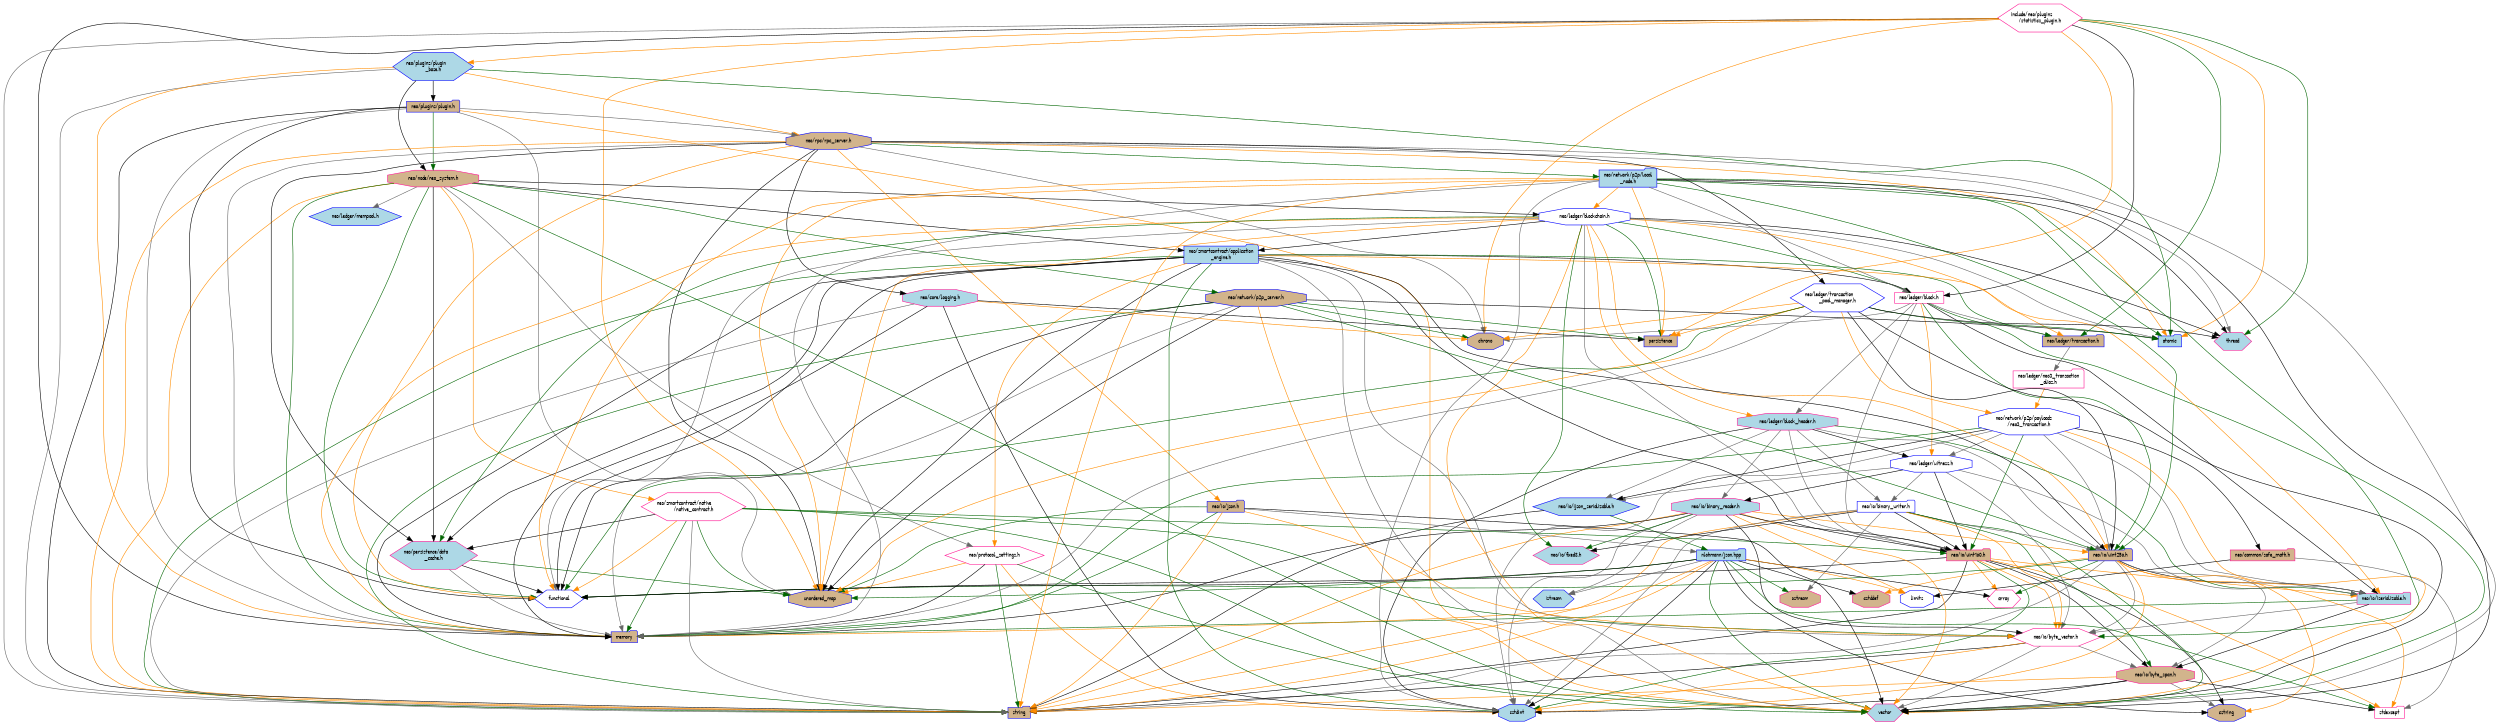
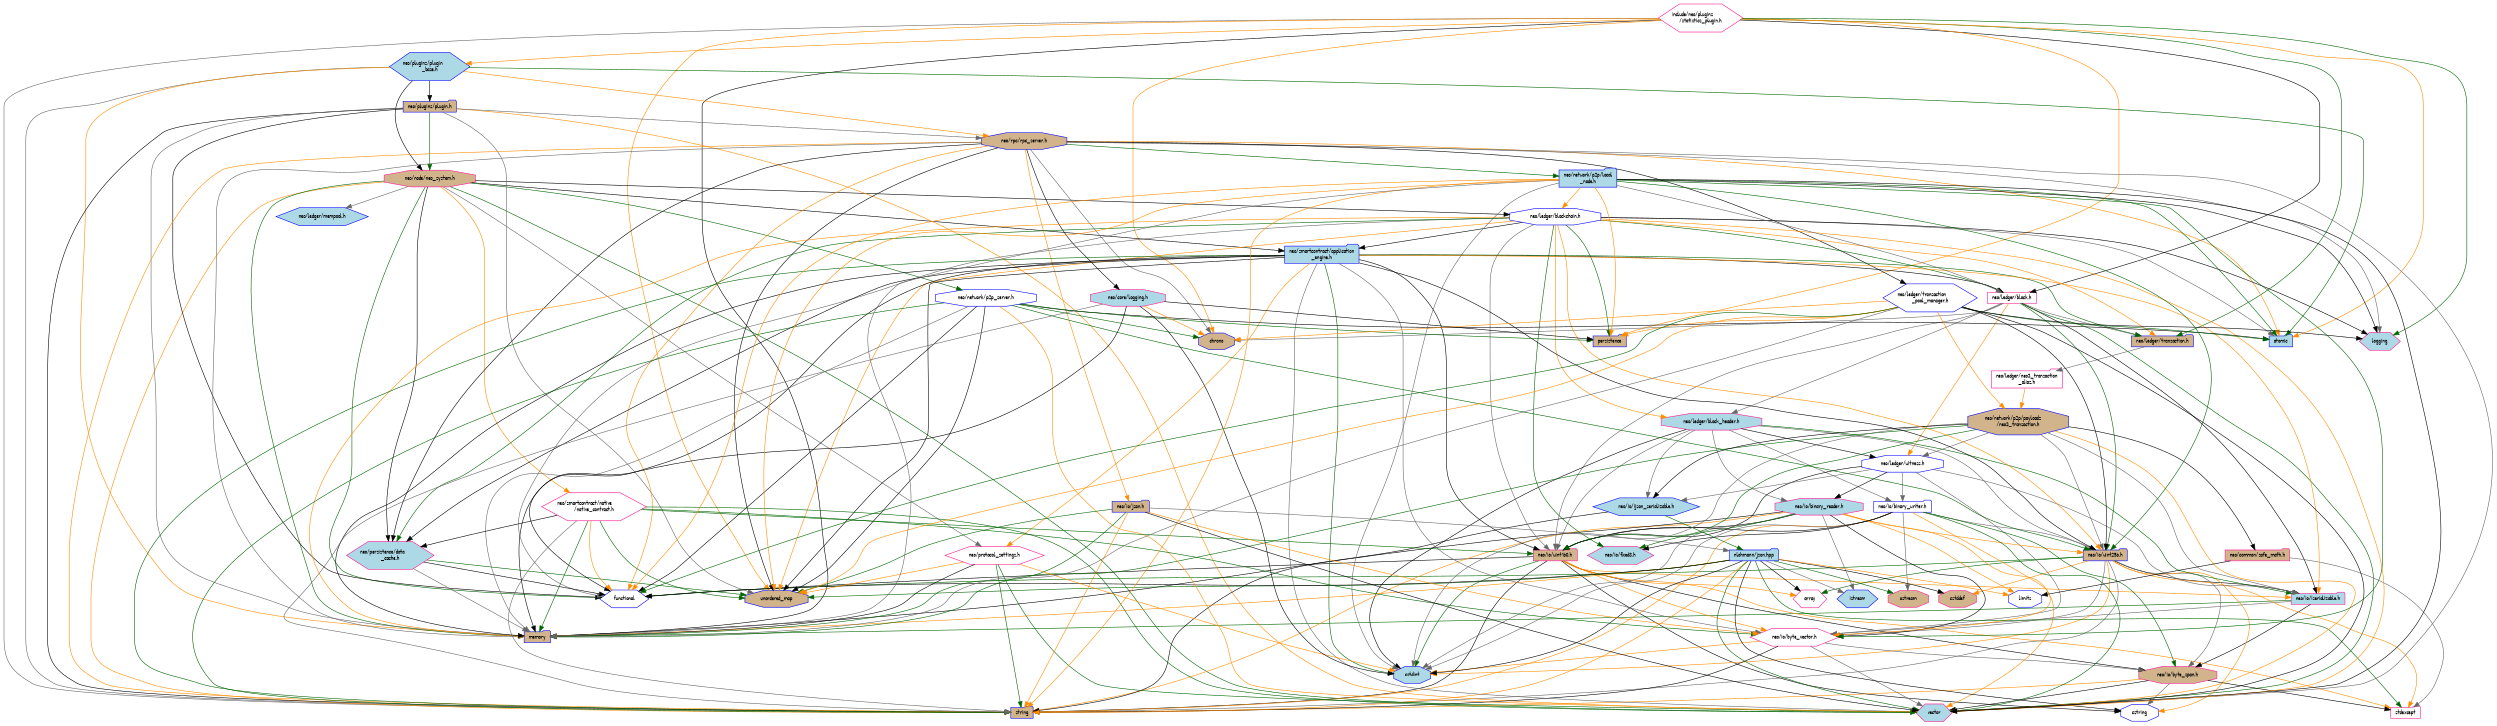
(1256, 298) -> (986, 298)
(2233, 341) -> (2380, 341)
(2029, 422) -> (2018, 422)
(1820, 704) -> none
(2227, 713) -> (2140, 713)
